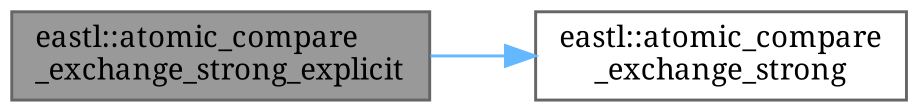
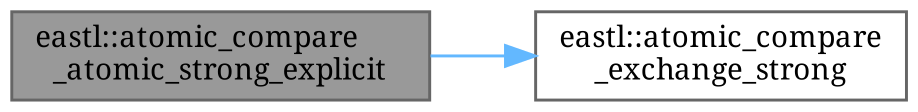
(221, 56) -> (221, 56)
